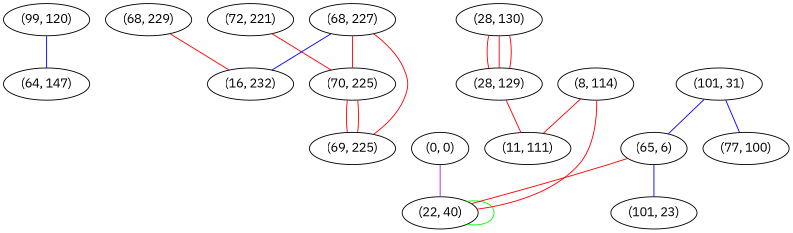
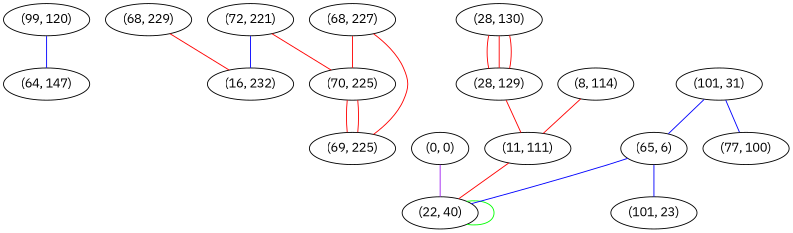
(307, 48) -> (251, 52)
(576, 168) -> (484, 181)
(542, 184) -> (550, 182)
